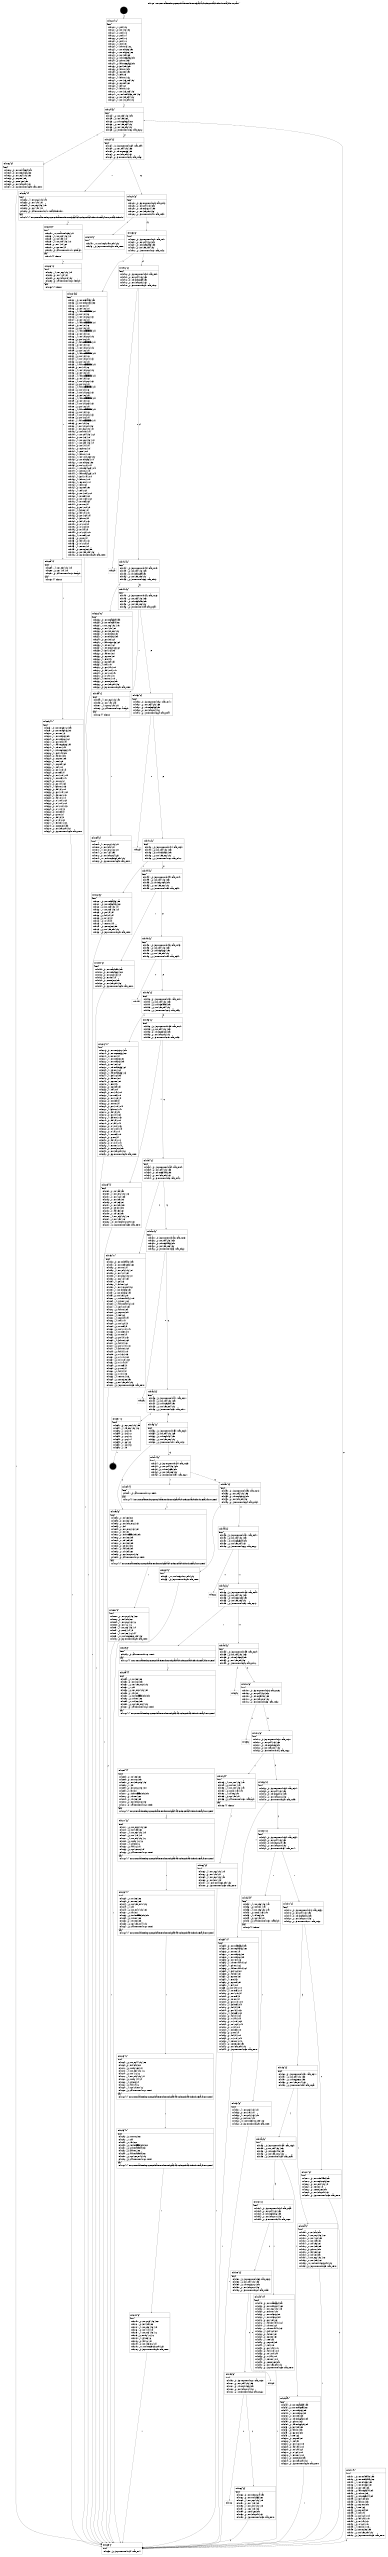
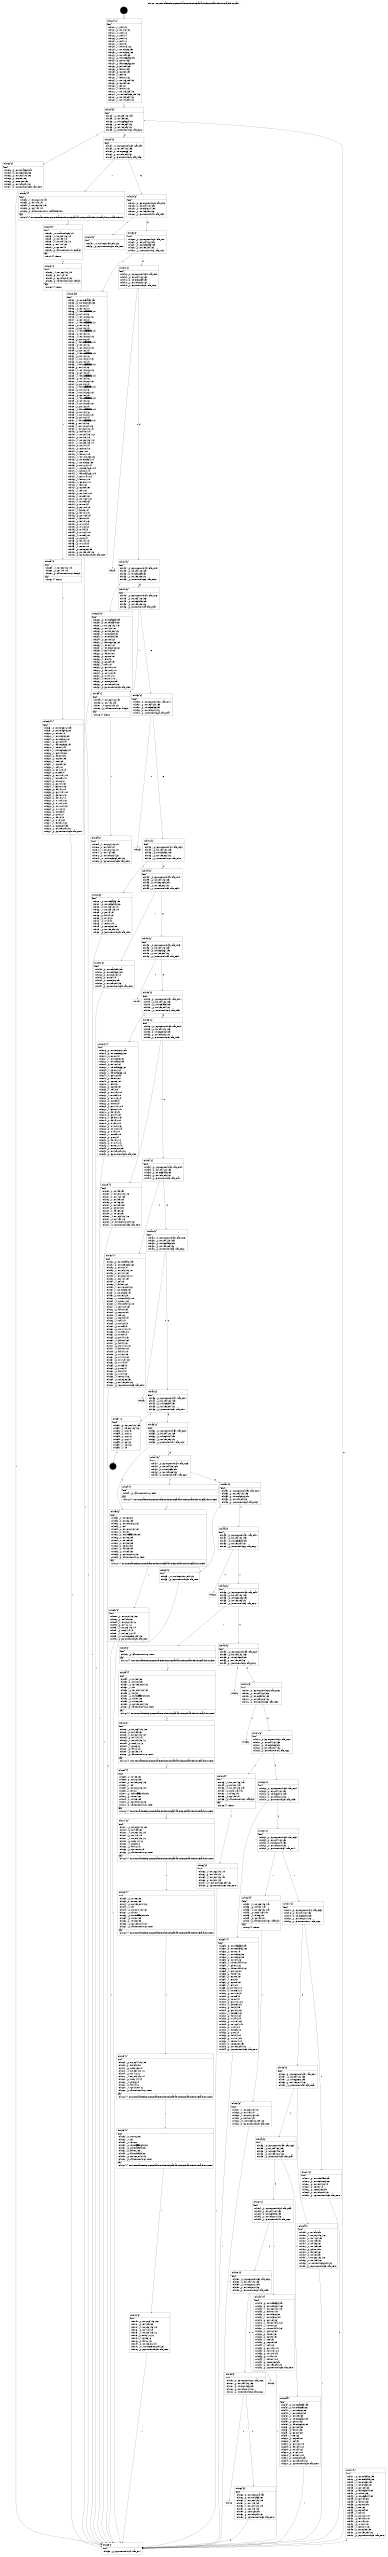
none -> (166, 1742)
